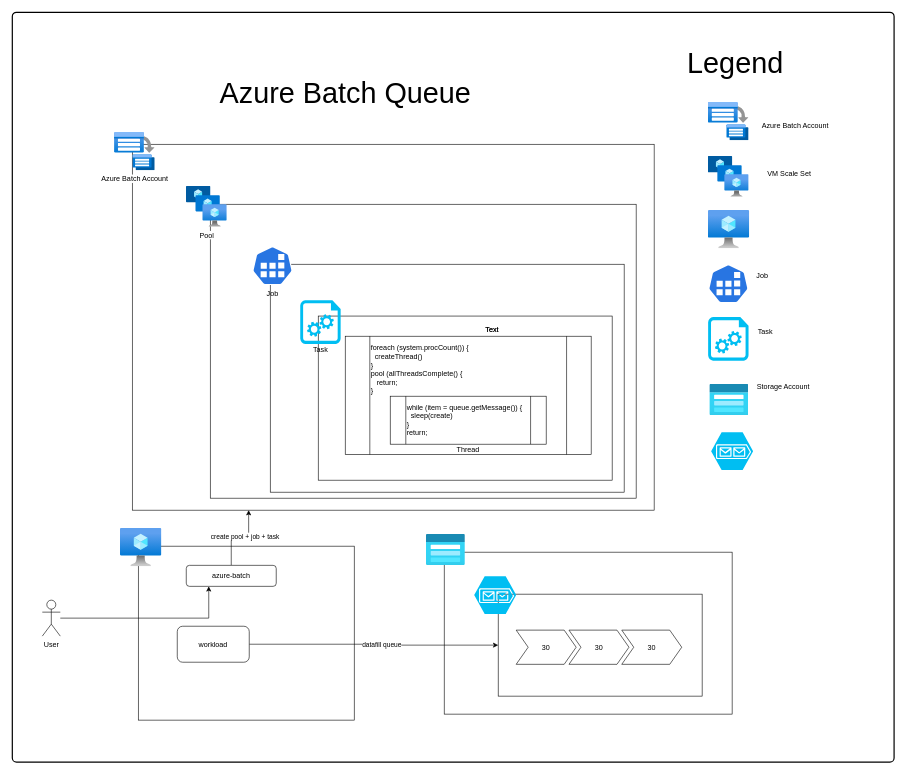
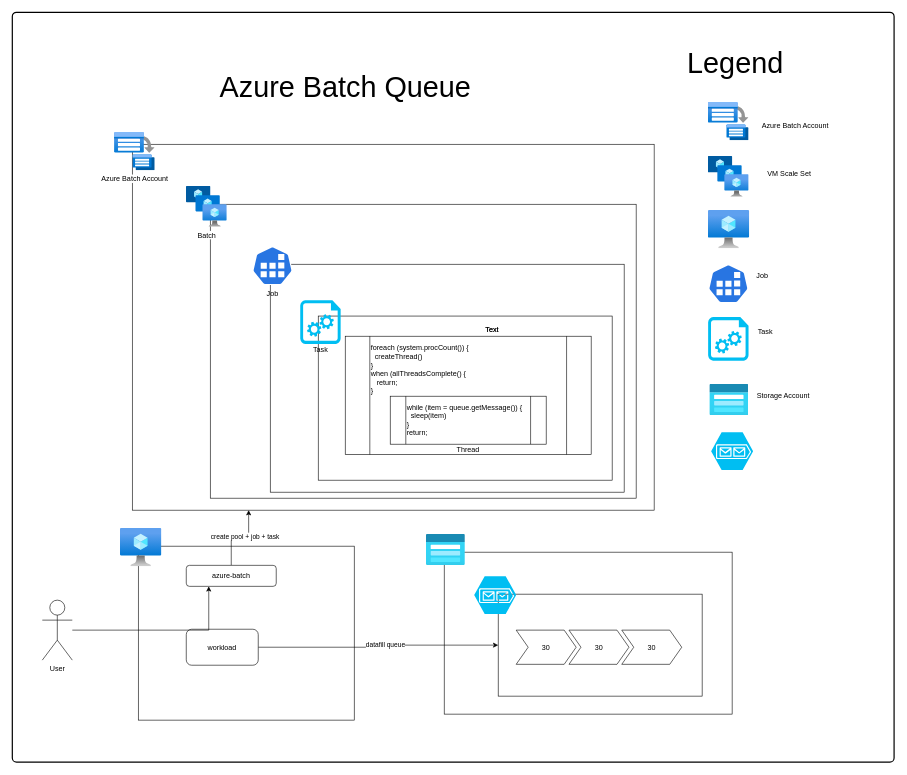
(345, 93) -> (345, 87)
(207, 236) -> (207, 236)
(783, 387) -> (783, 396)
(429, 396) -> (429, 396)
(469, 420) -> (469, 420)
(51, 618) -> (57, 630)
(213, 644) -> (222, 647)
